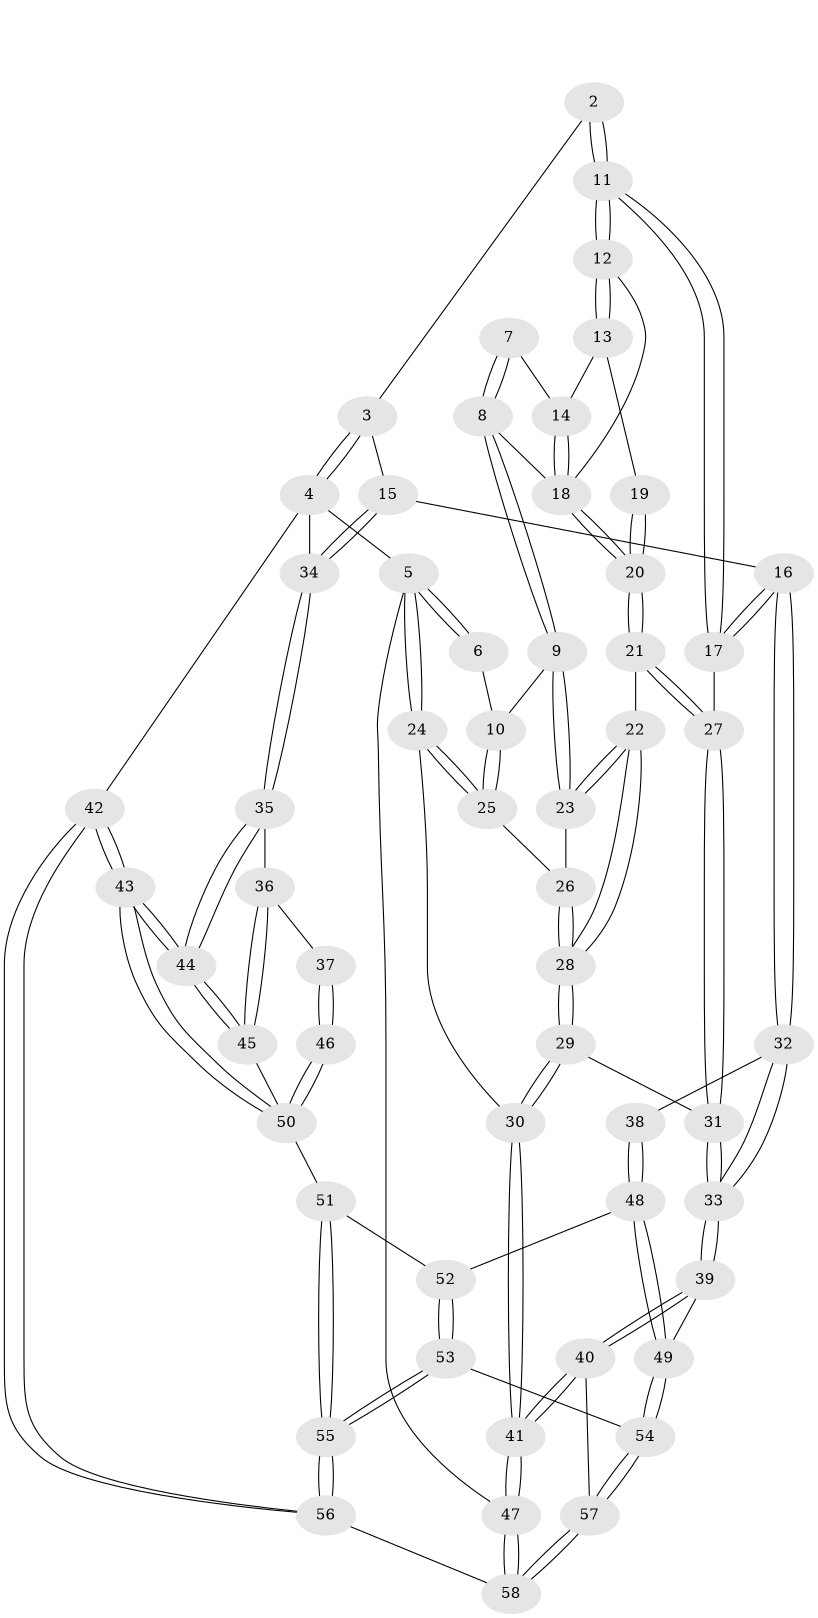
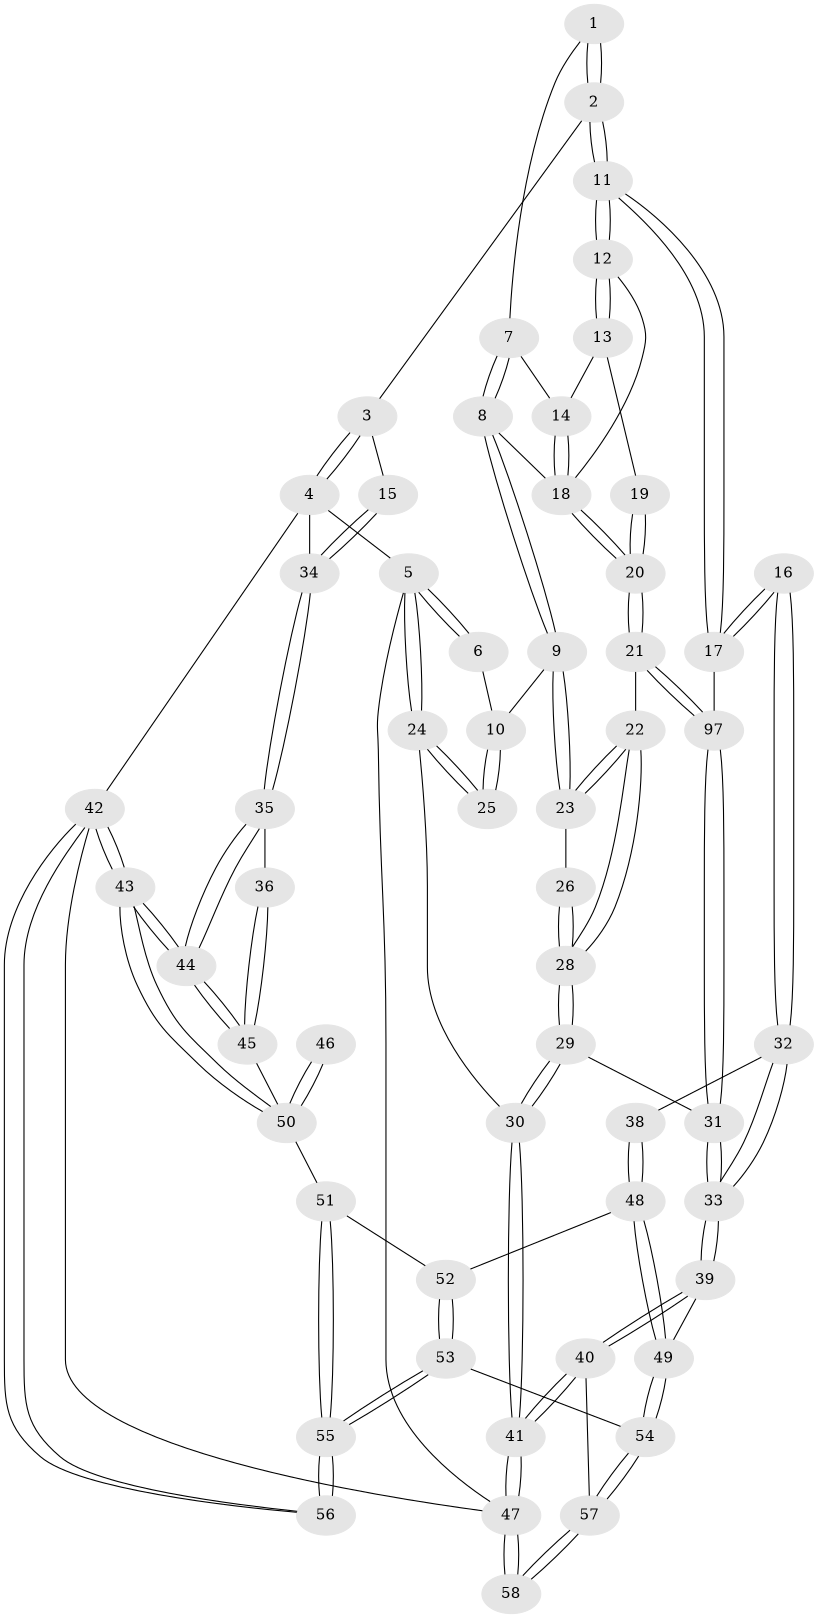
none -> (594, 24)
(577, 533) -> none
(714, 730) -> (714, 730)
(526, 848) -> none
(326, 966) -> none
none -> (65, 1323)
(419, 1555) -> none
